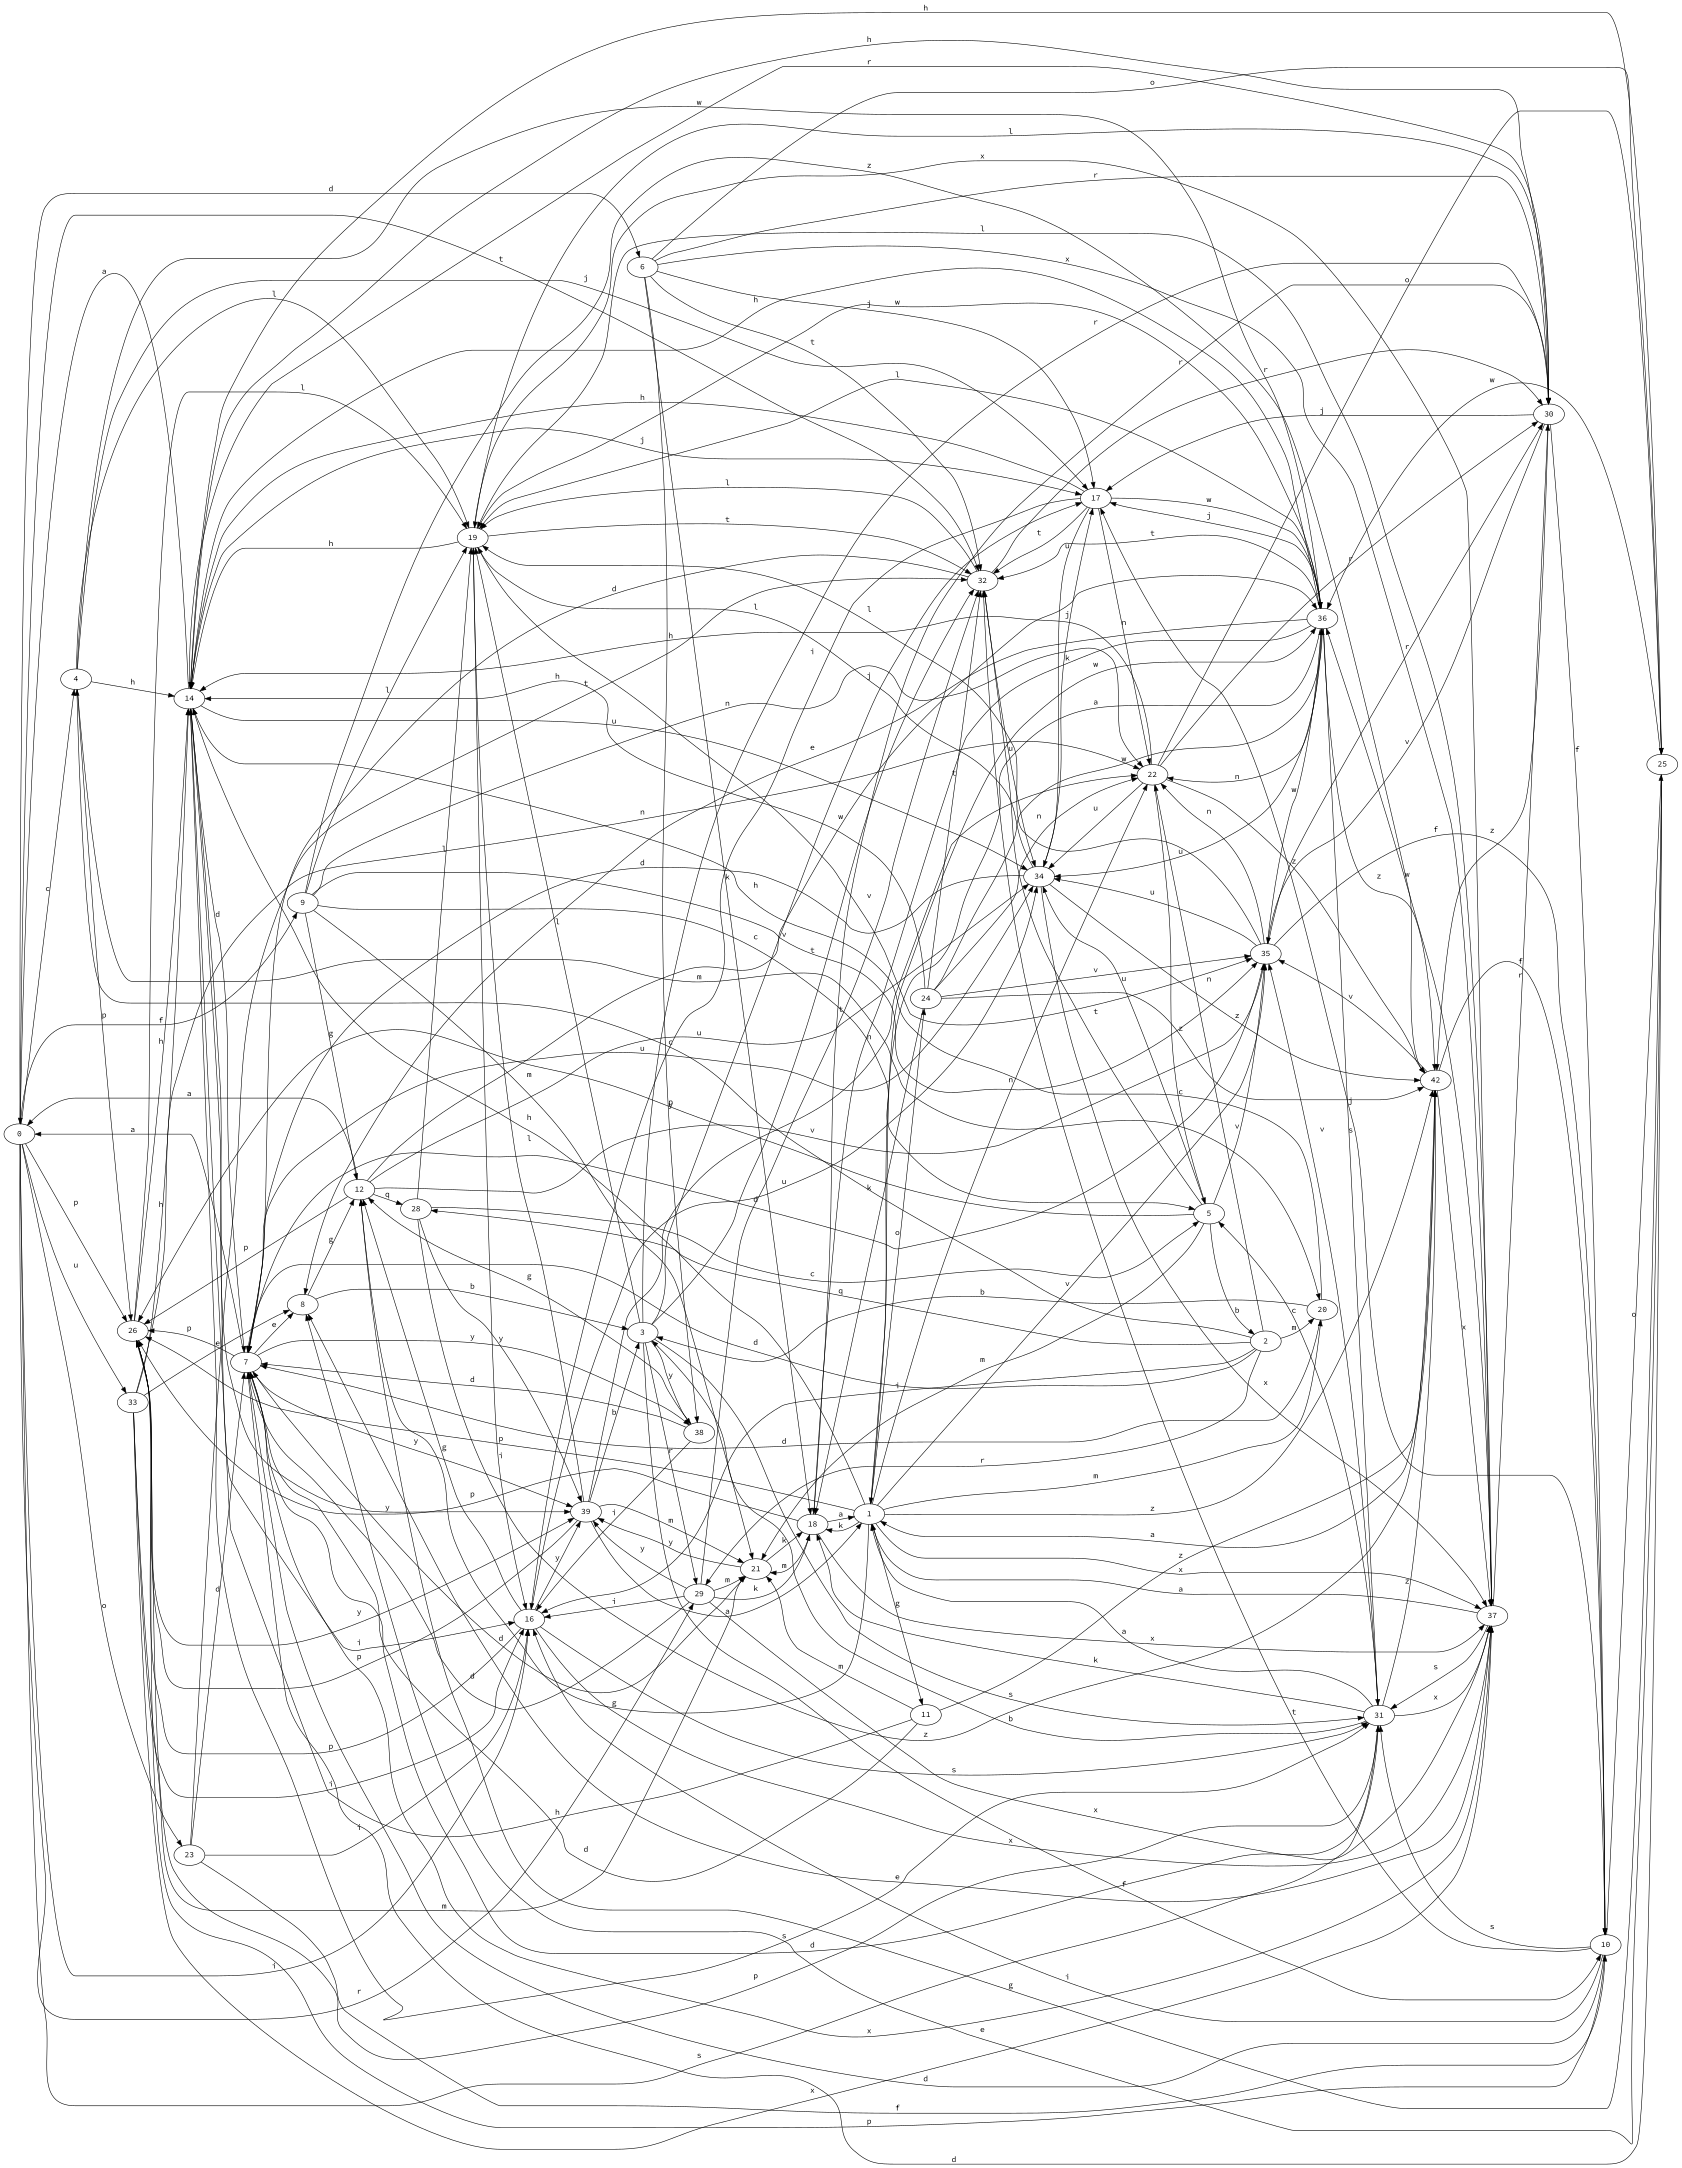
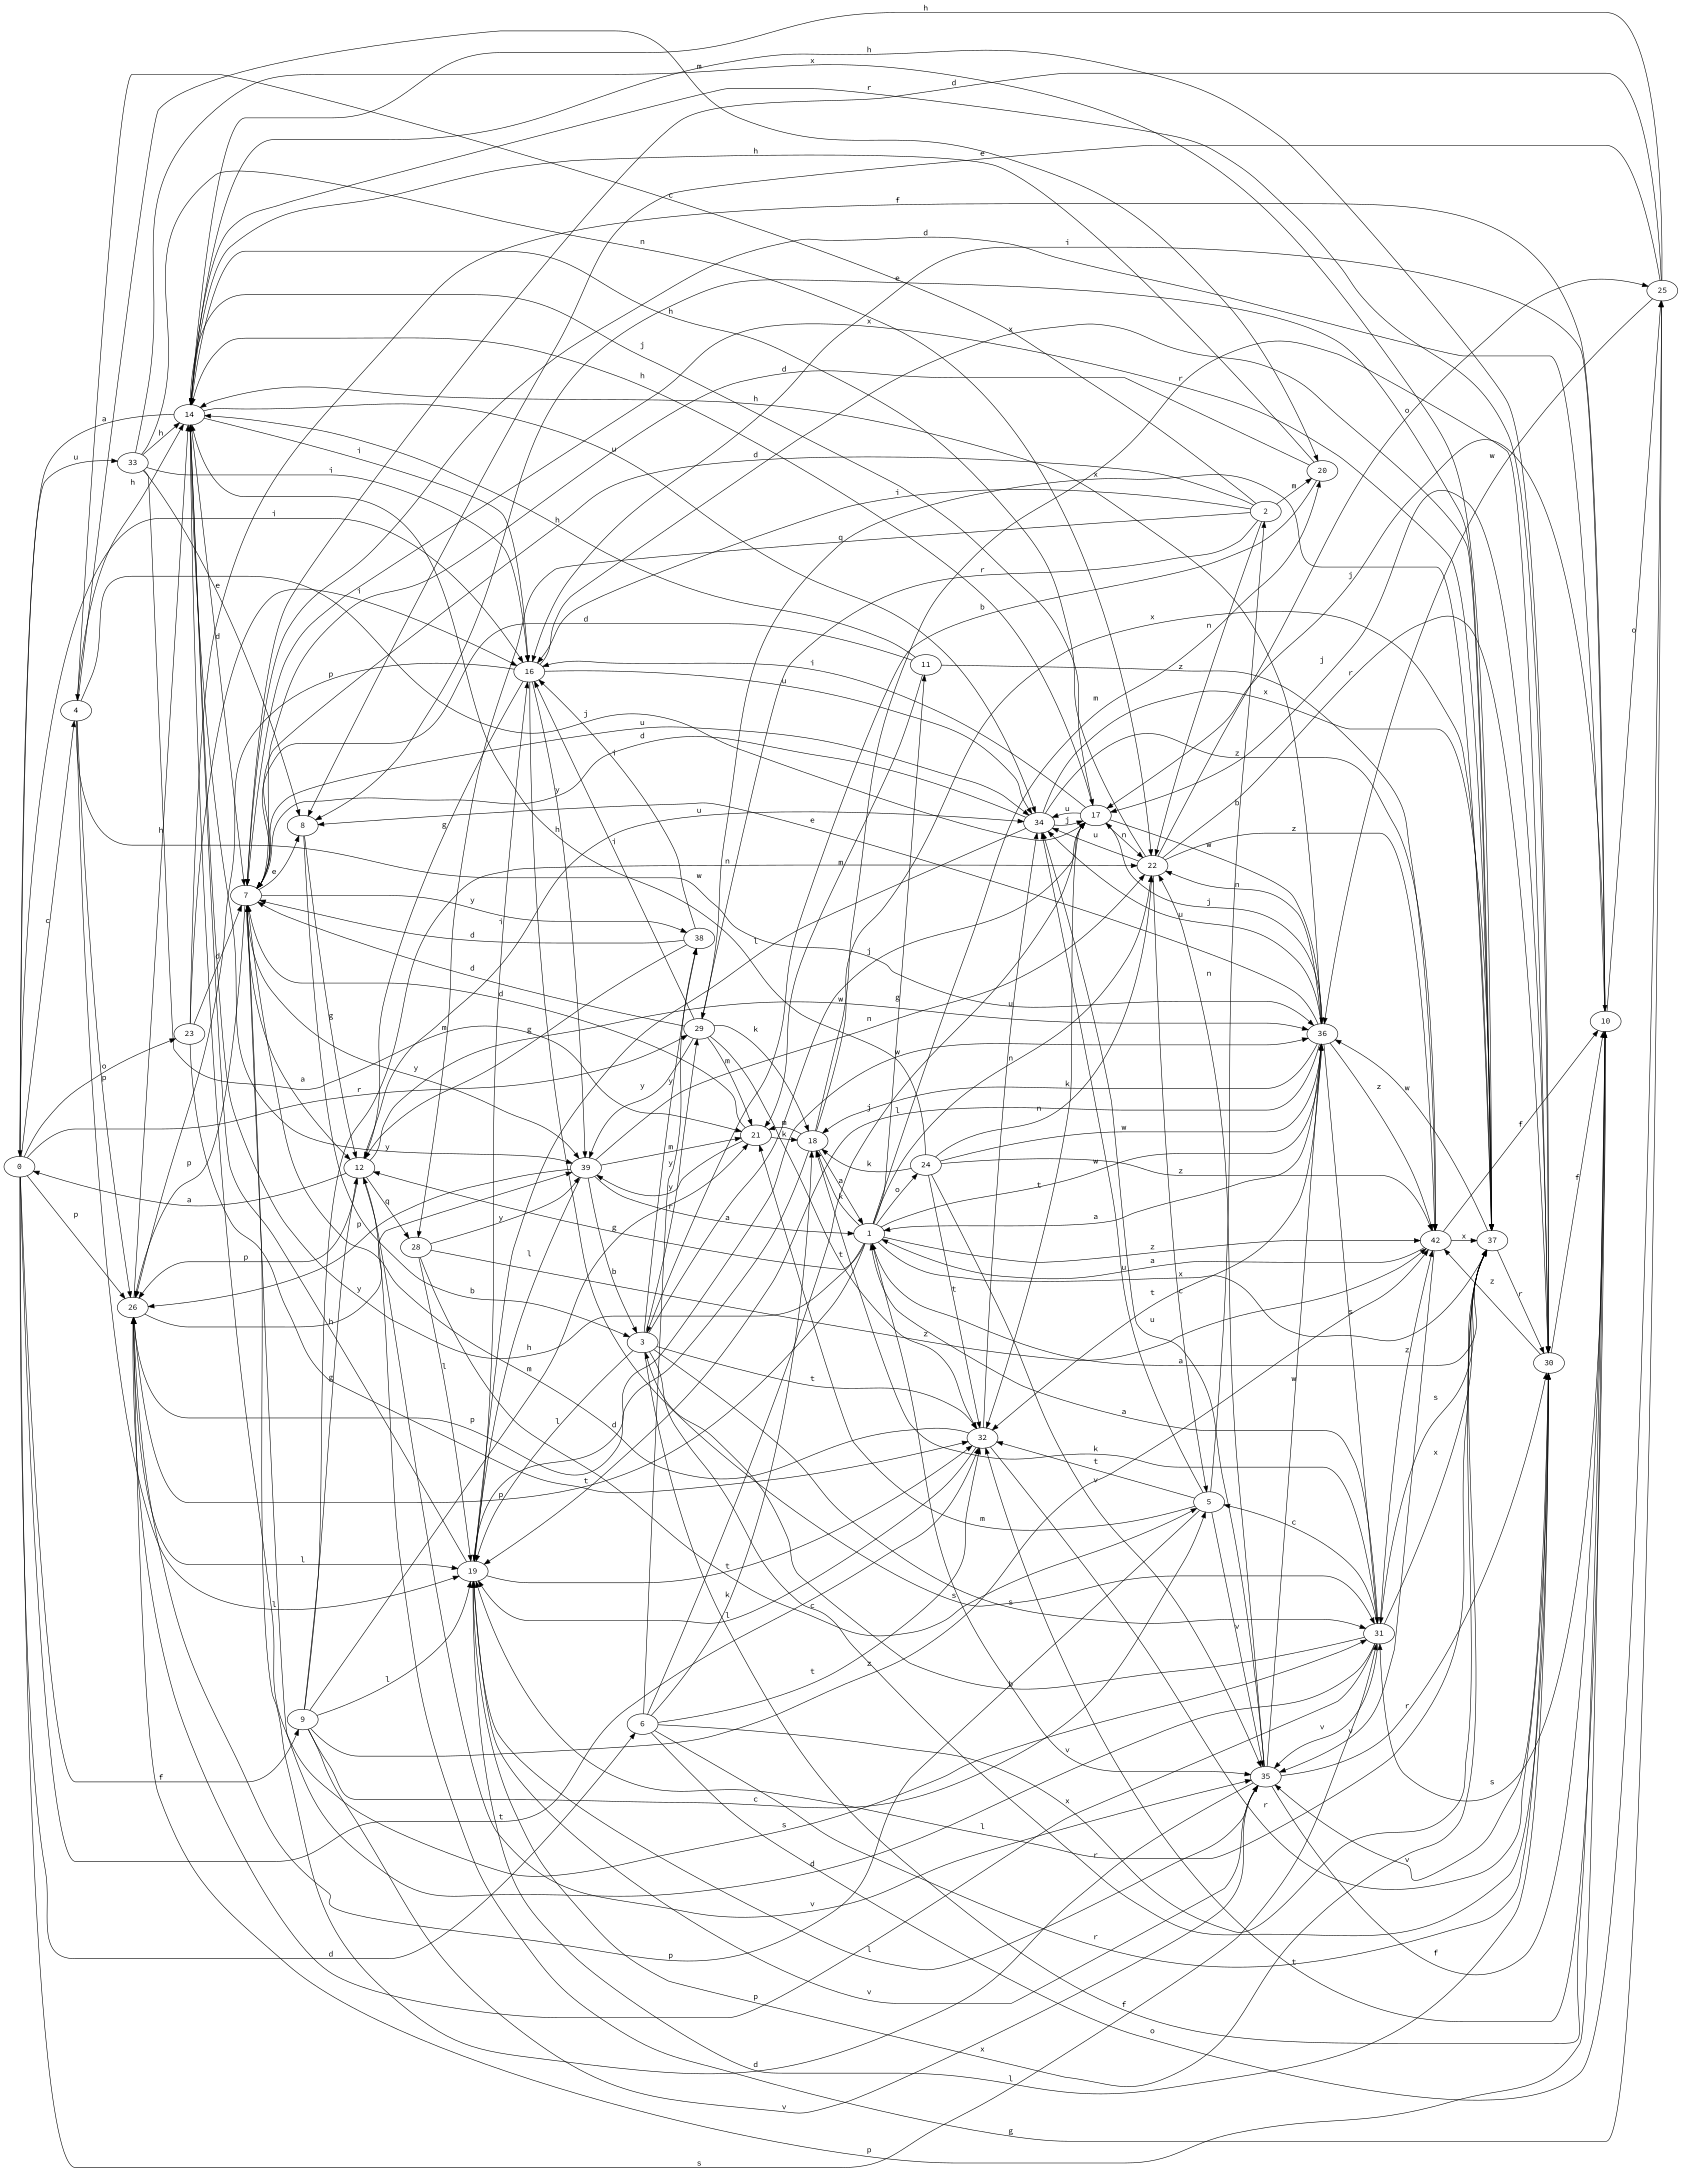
(204, 1169) -> (276, 1061)
